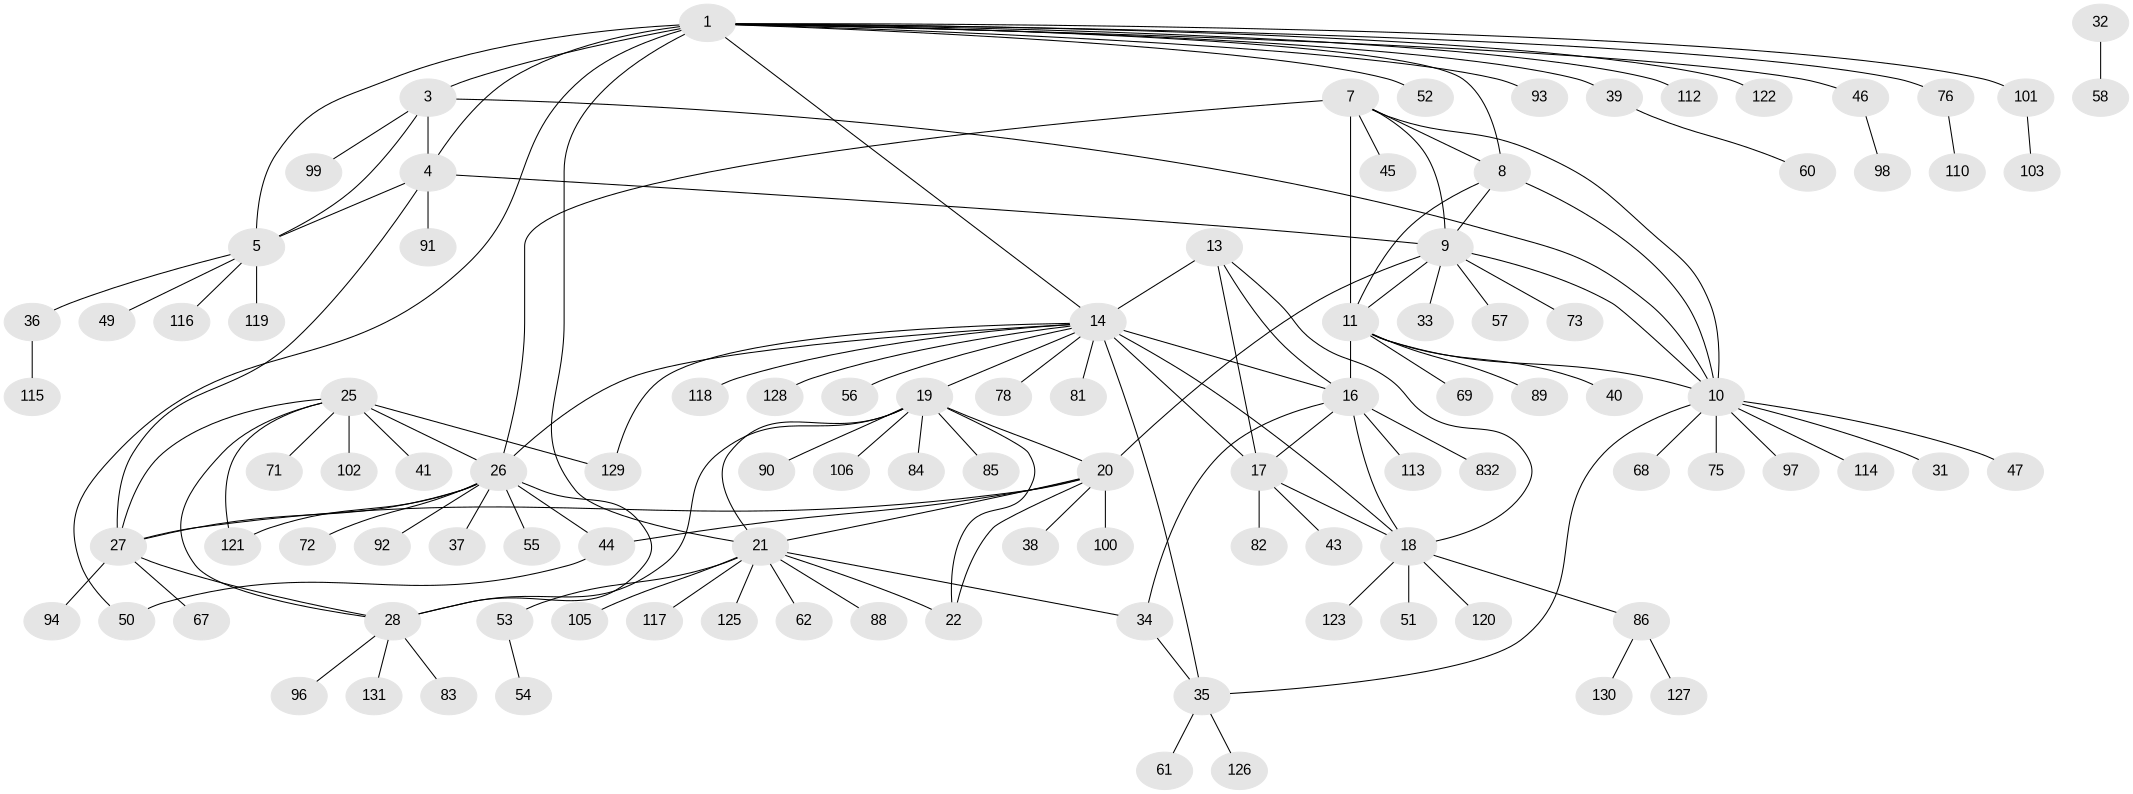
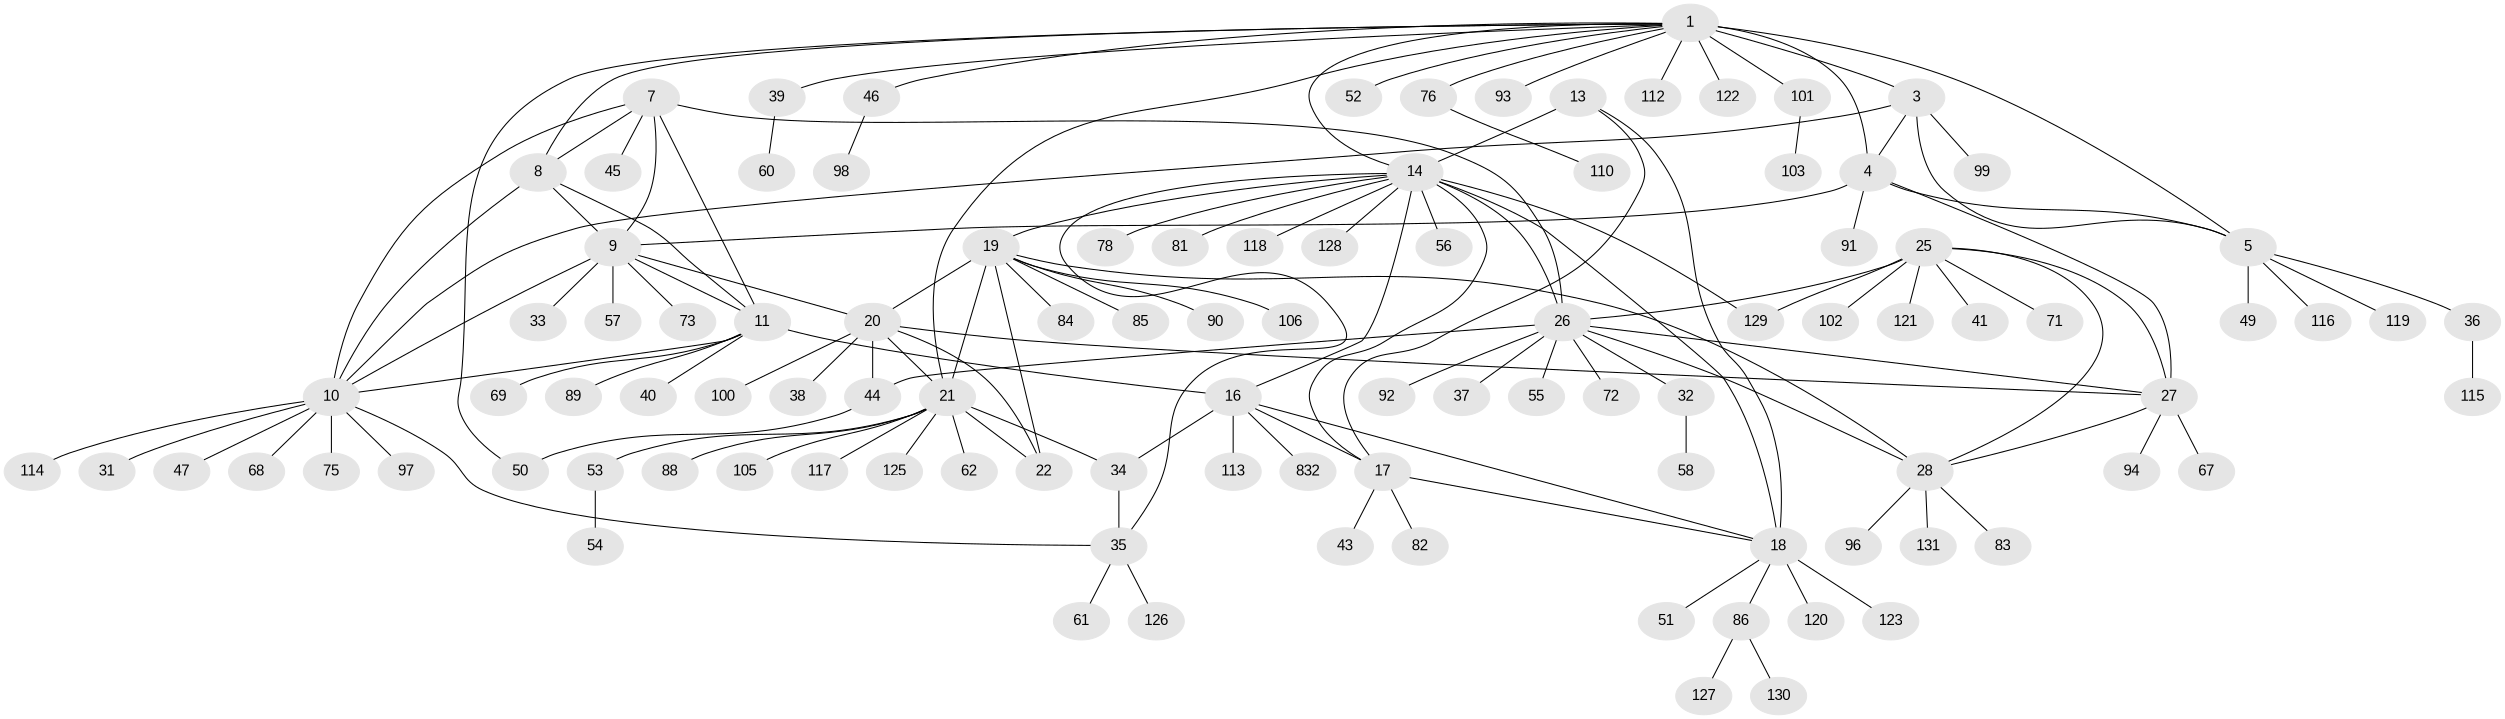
(1265, 325) -> none
(366, 509) -> (1624, 359)
